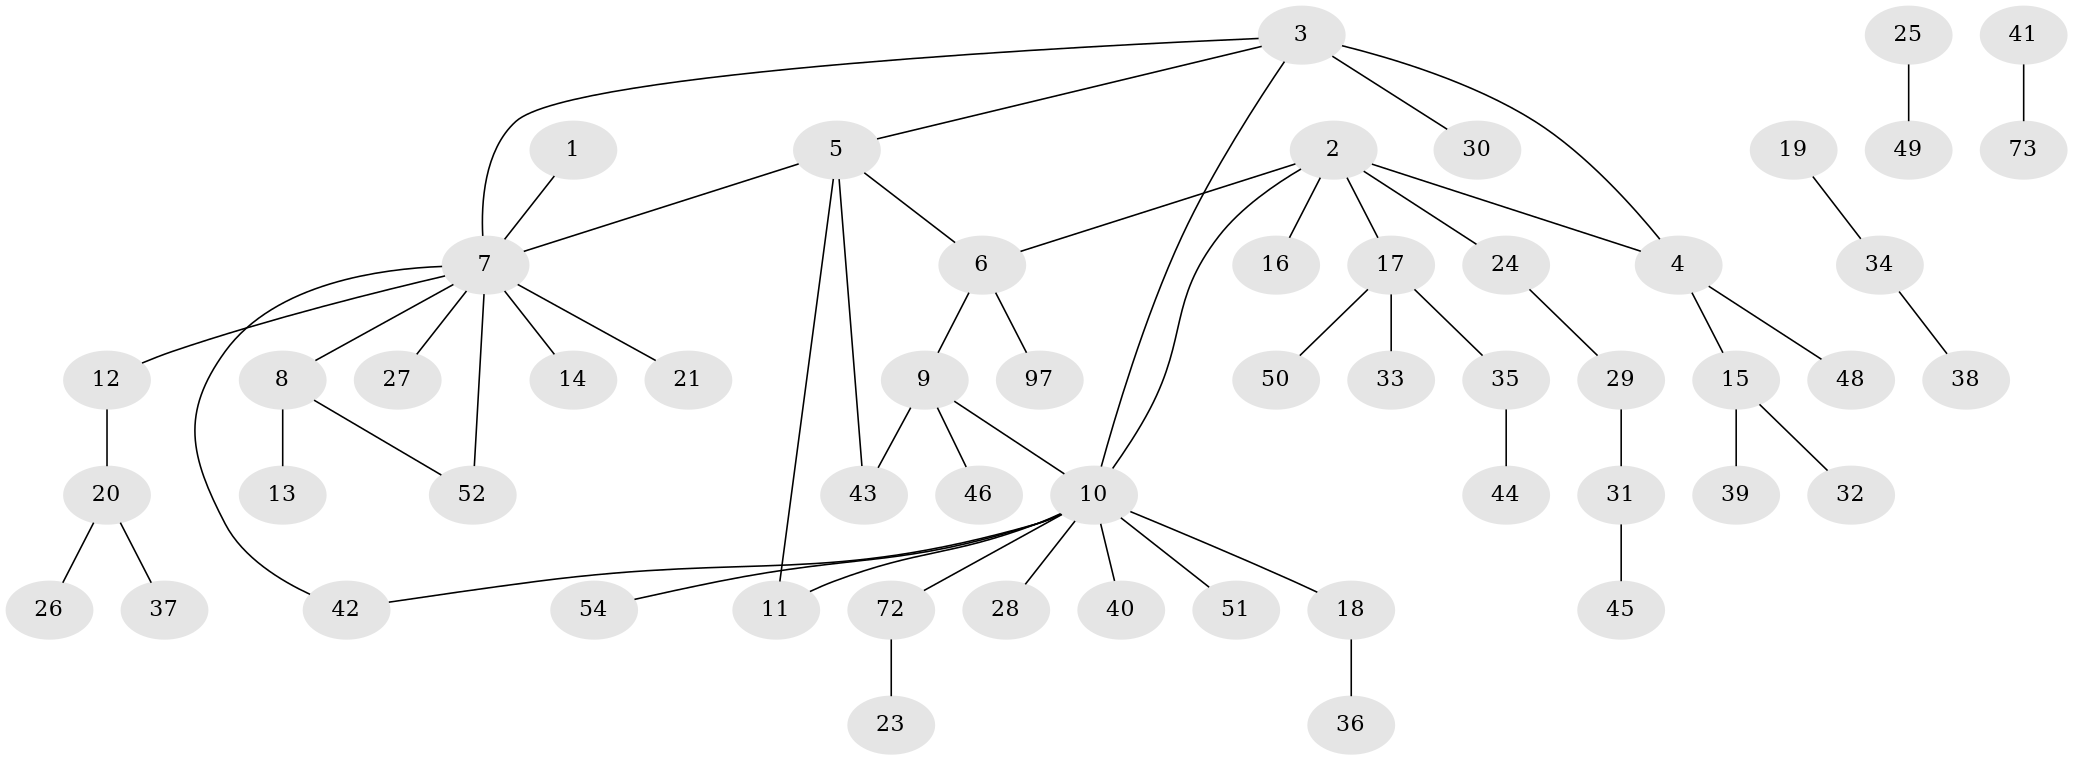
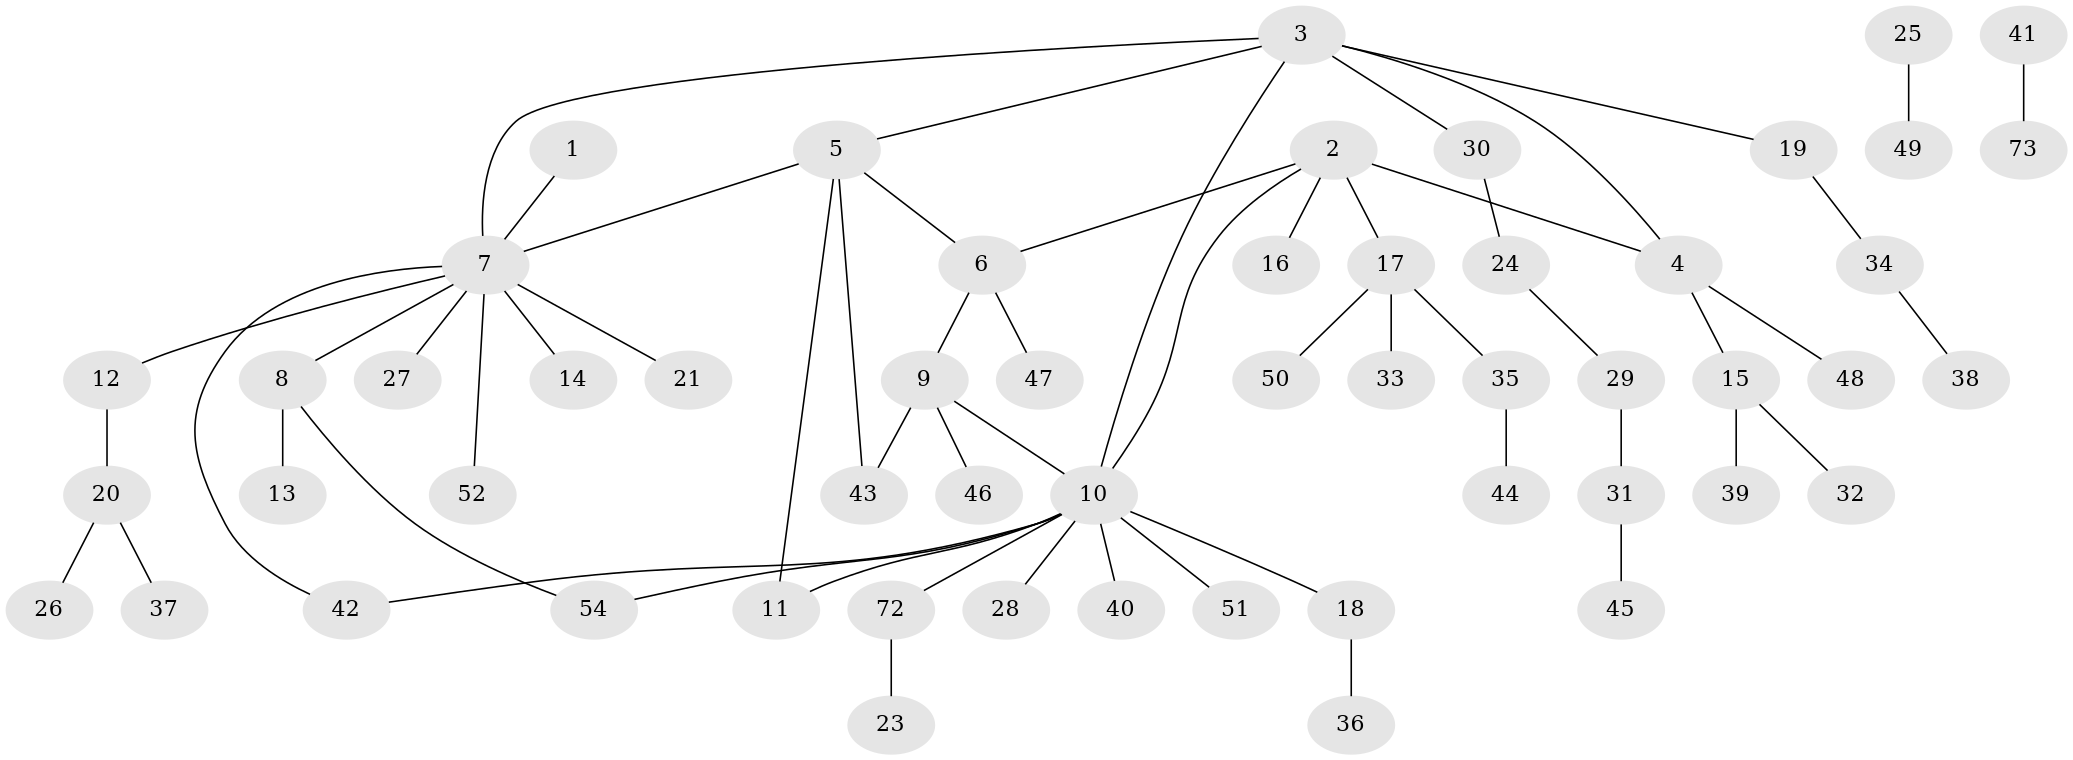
none -> (1548, 93)
(1420, 208) -> (1493, 214)
(1040, 380) -> (1040, 380)
(378, 438) -> (413, 522)
